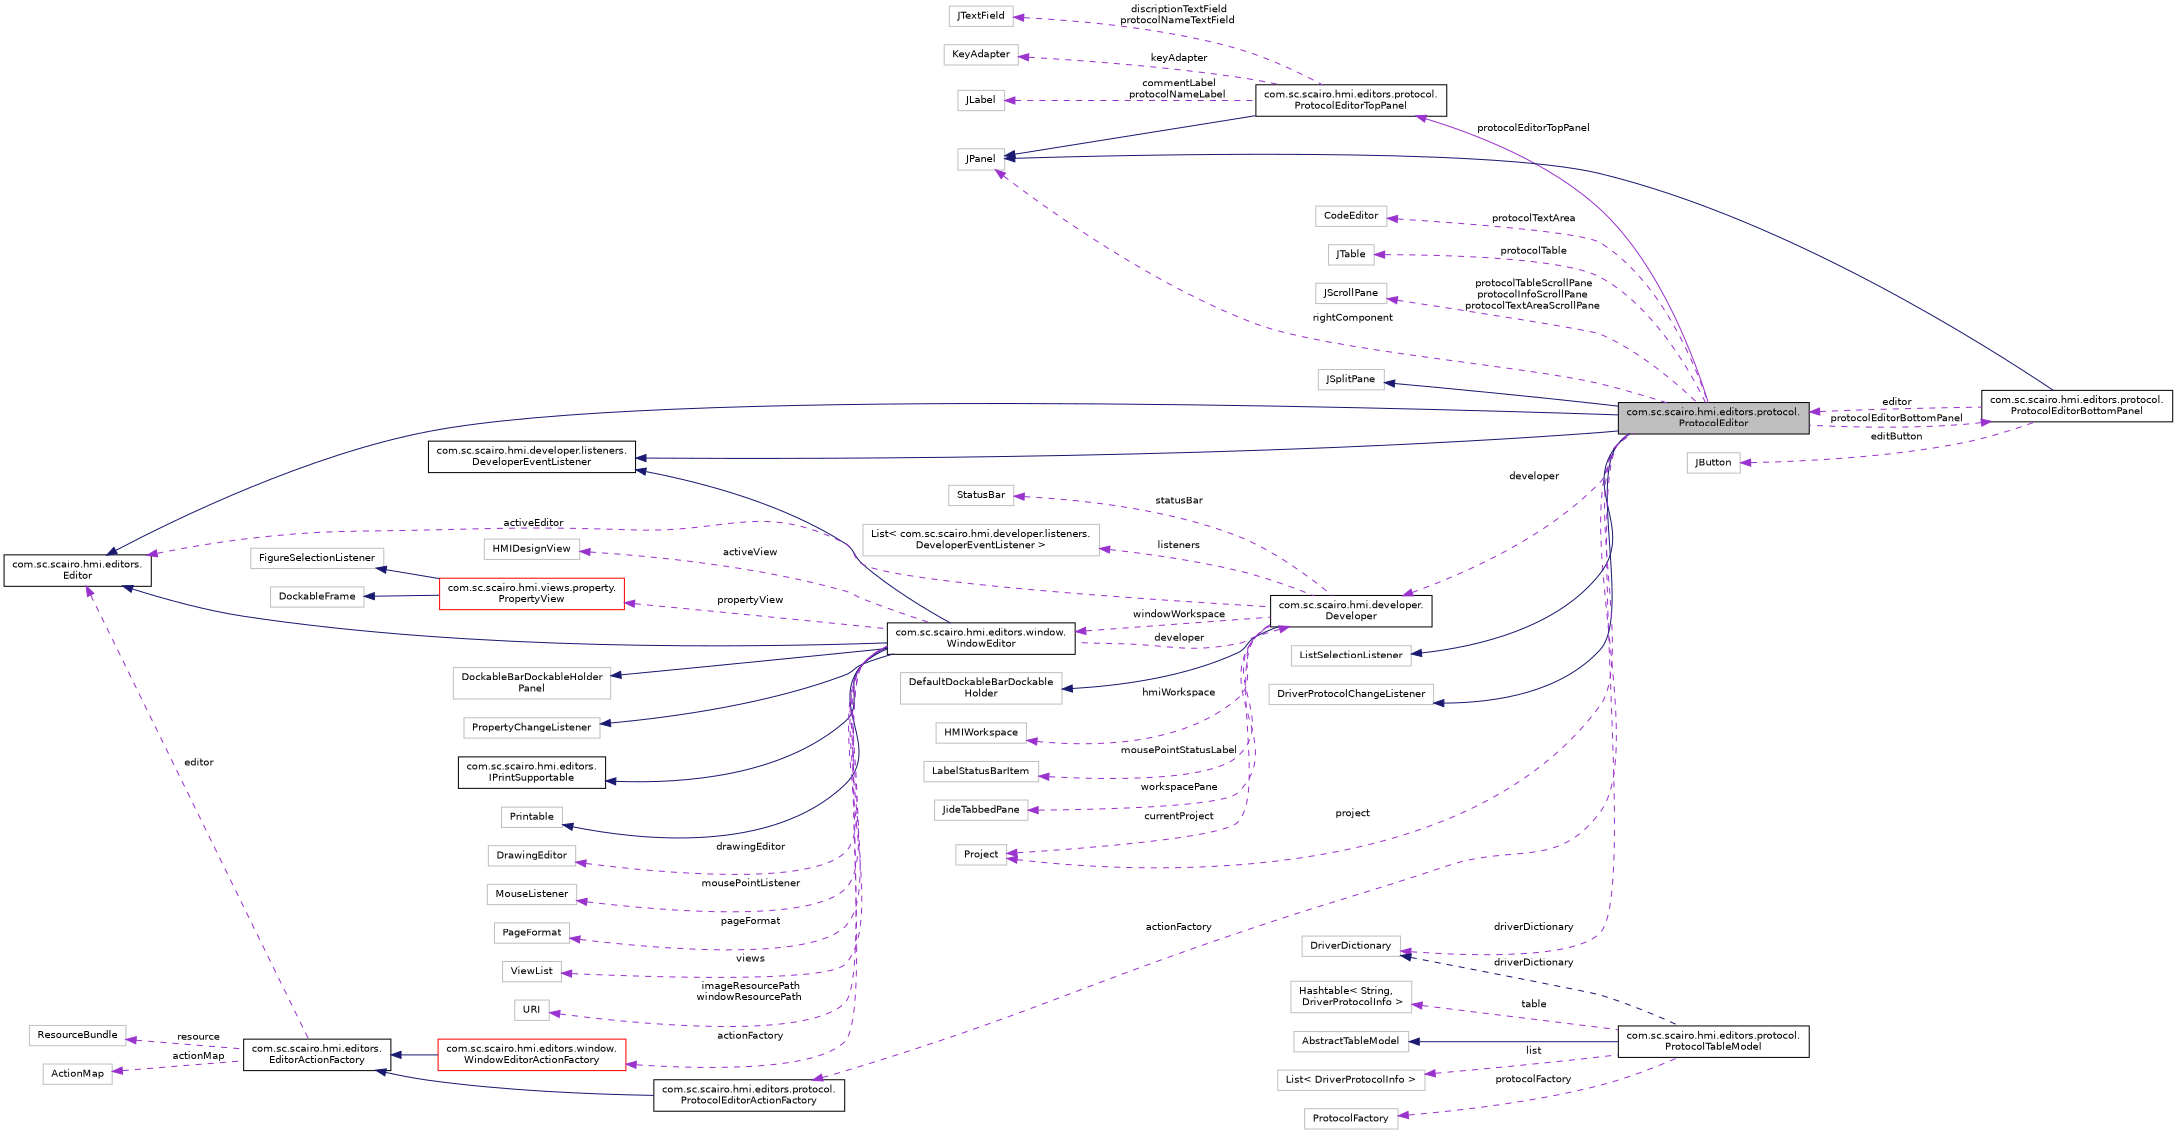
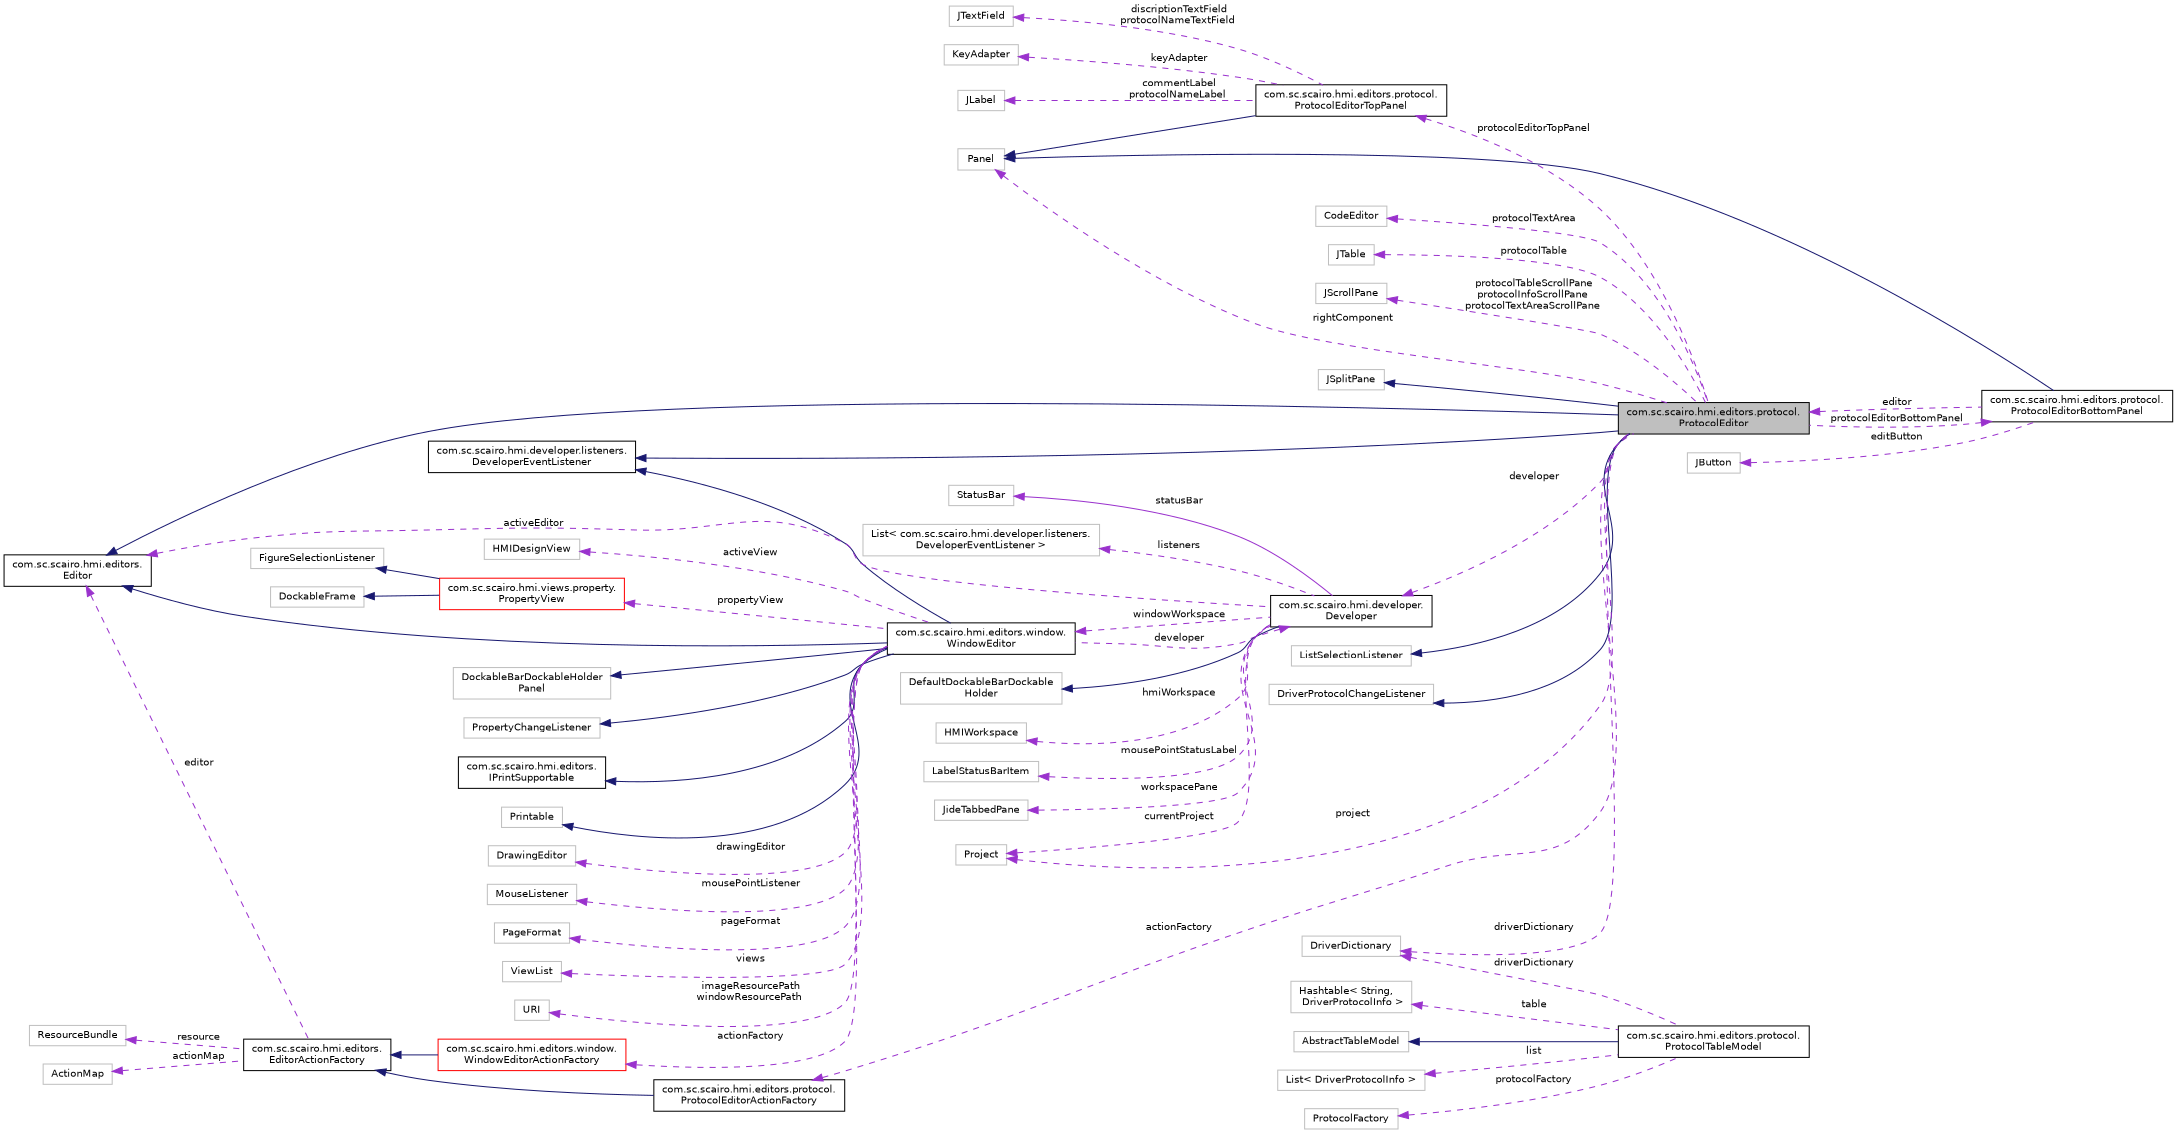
(981, 159) -> (981, 159)
(1609, 219) -> (1609, 219)
(1187, 520) -> (1187, 520)
(1548, 984) -> (1548, 984)
